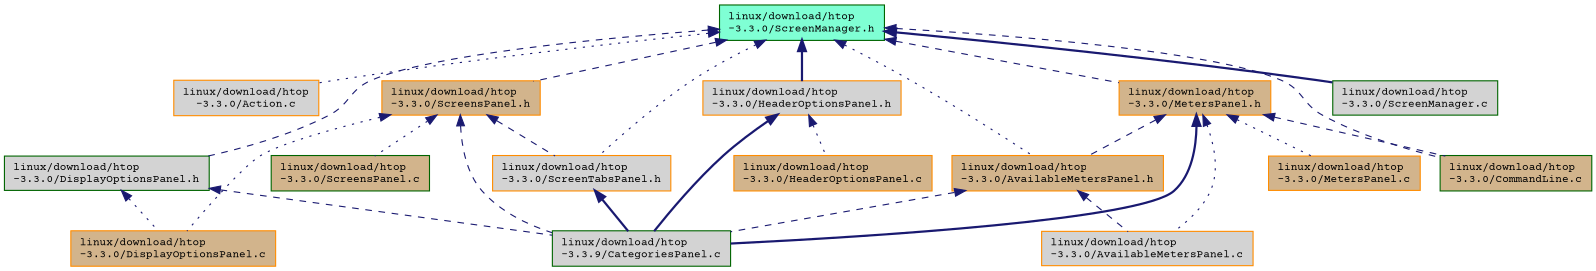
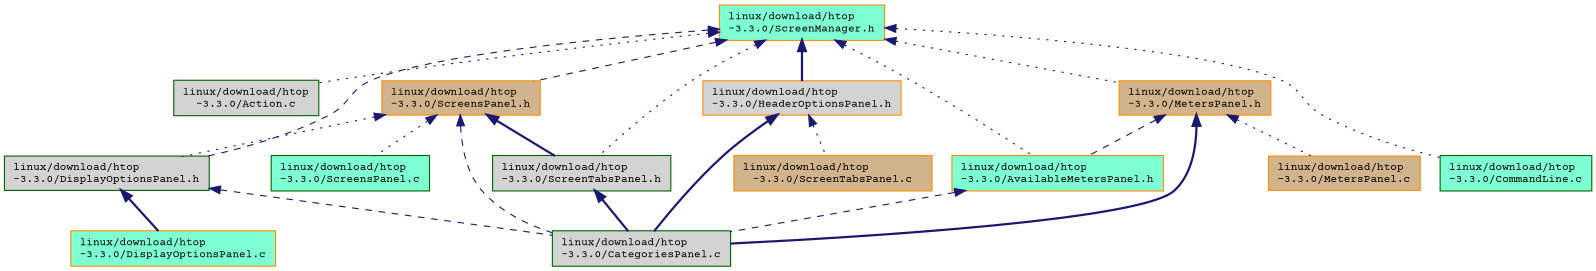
(802, 23) -> (802, 23)
(1165, 54) -> (1179, 56)
(1007, 62) -> (1007, 62)
(246, 98) -> (246, 98)
(1415, 98) -> none
(1343, 133) -> none
(526, 138) -> (526, 138)
(269, 151) -> (317, 129)
(350, 173) -> (350, 173)
(582, 173) -> (582, 173)
(833, 173) -> (833, 173)
(1058, 173) -> (1058, 173)
(1516, 173) -> (1516, 173)
(144, 215) -> (144, 215)
(173, 249) -> (173, 249)
(641, 249) -> (641, 249)
(1147, 249) -> none
